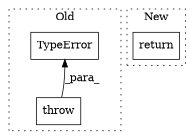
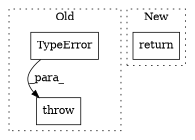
(64, 82) -> (29, 74)
